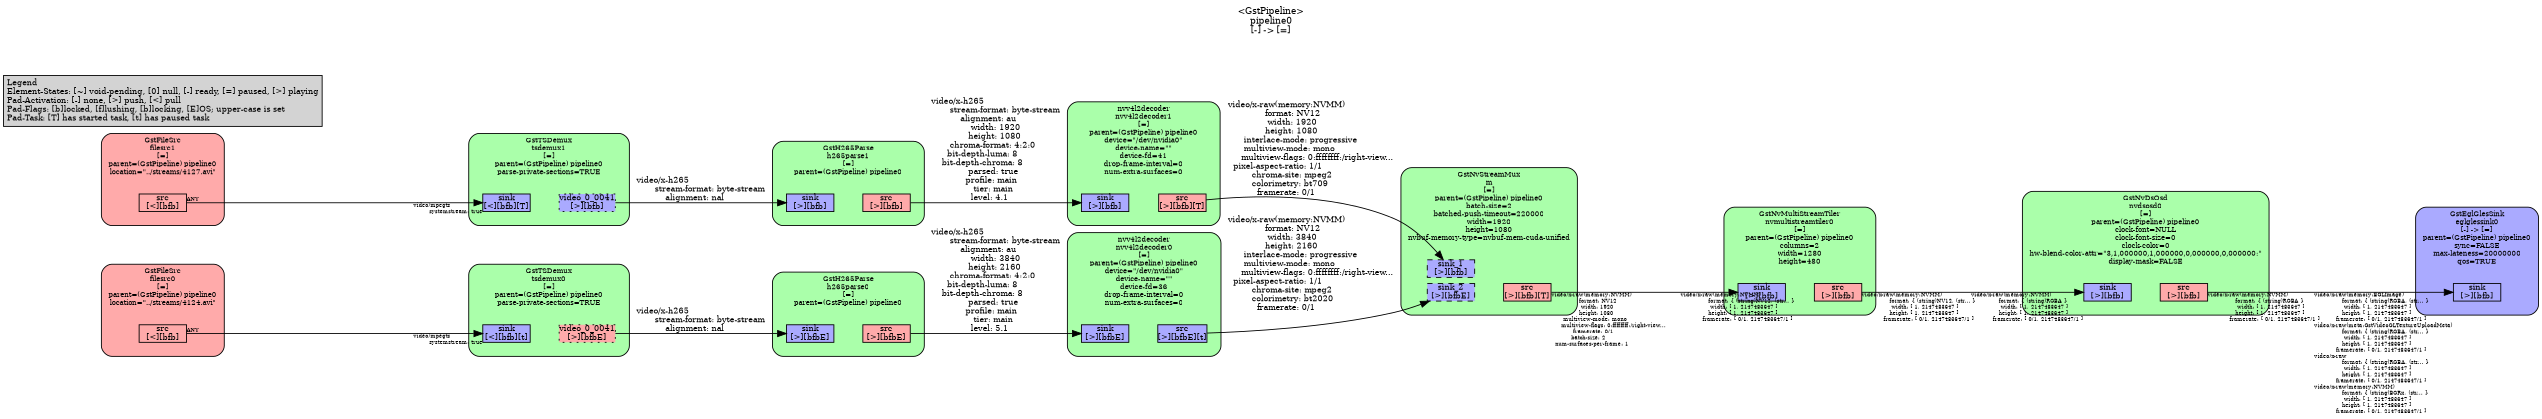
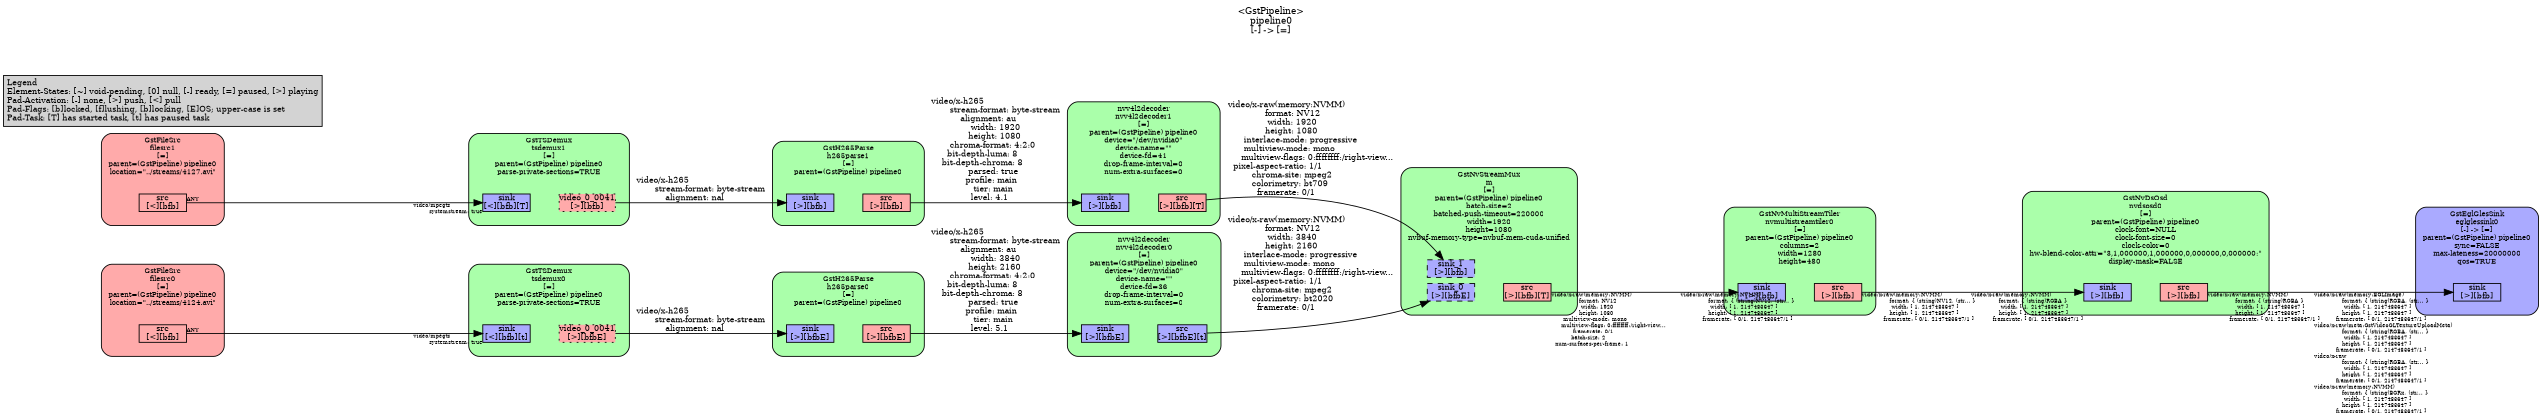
(587, 203) -> (587, 203)
(1451, 292) -> (1451, 292)
